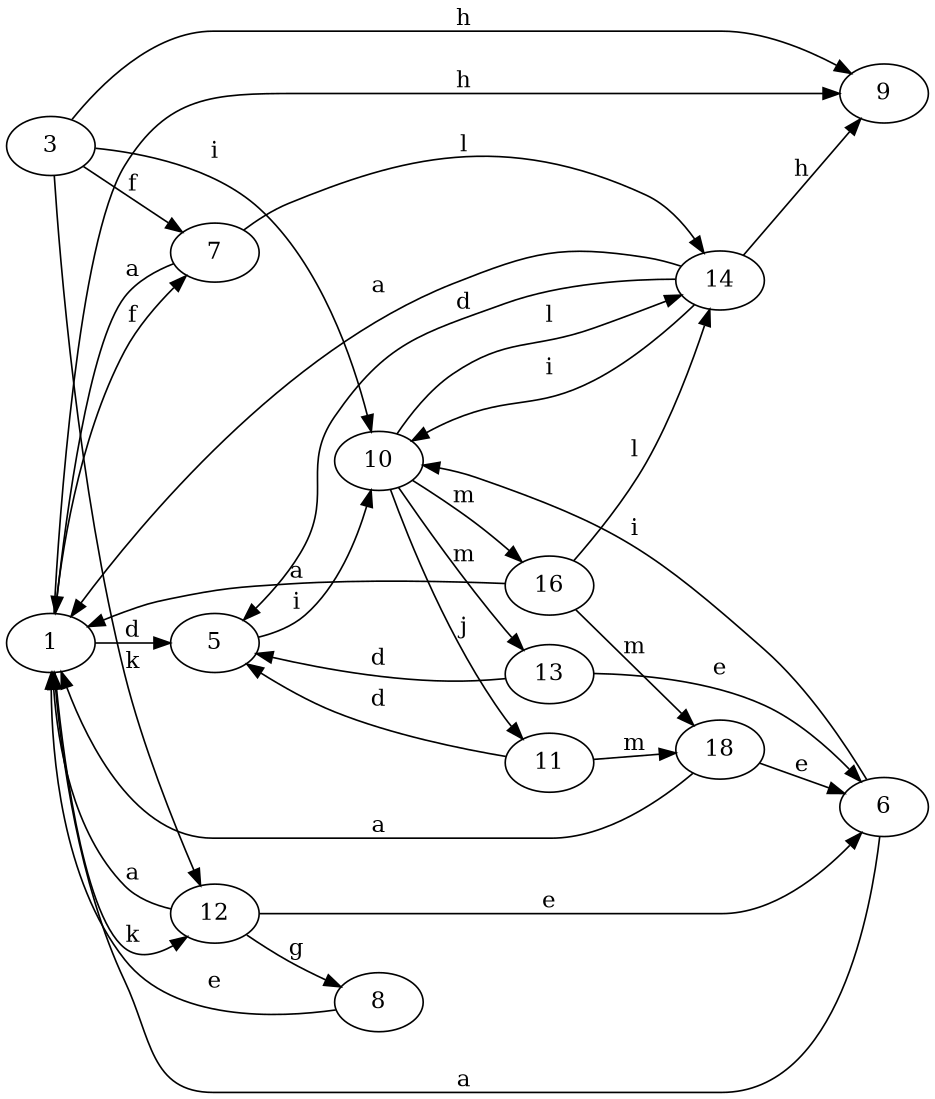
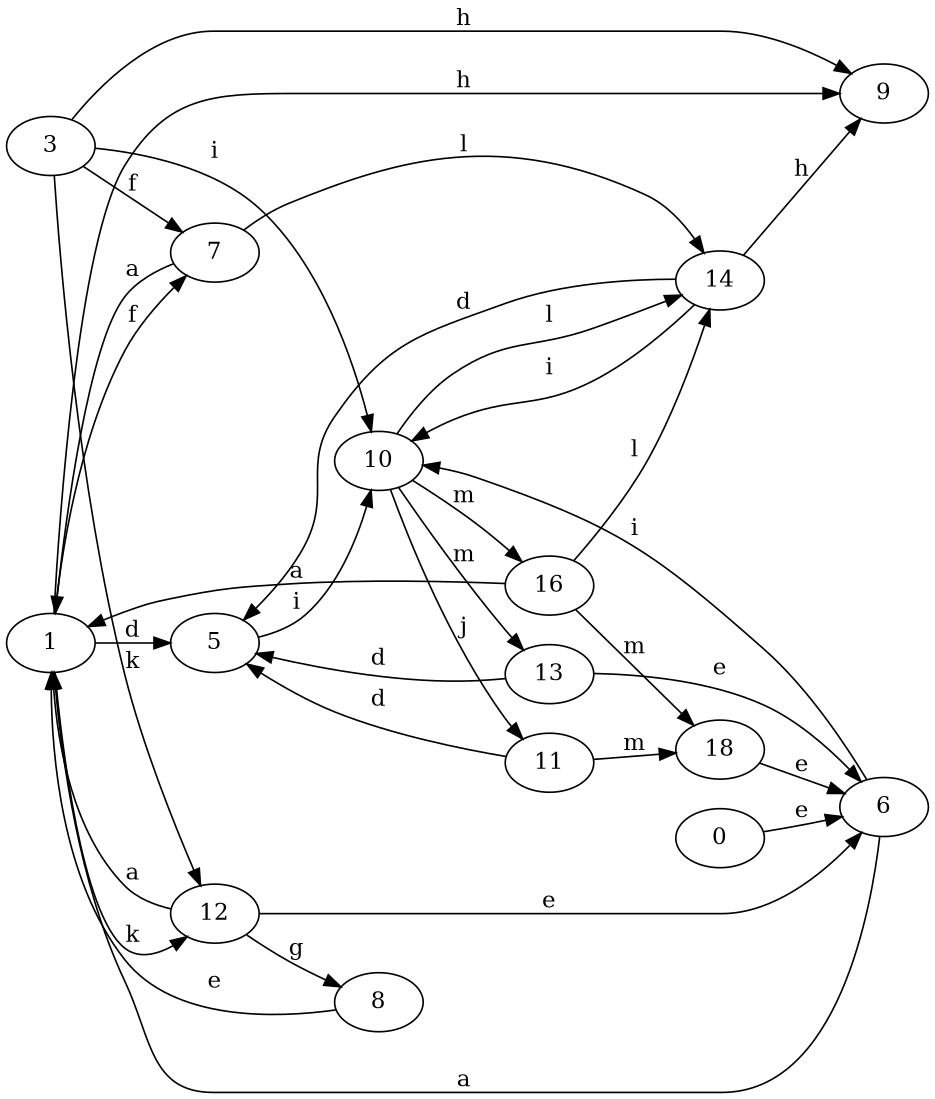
(354, 337) -> none
(350, 838) -> none
none -> (720, 838)
